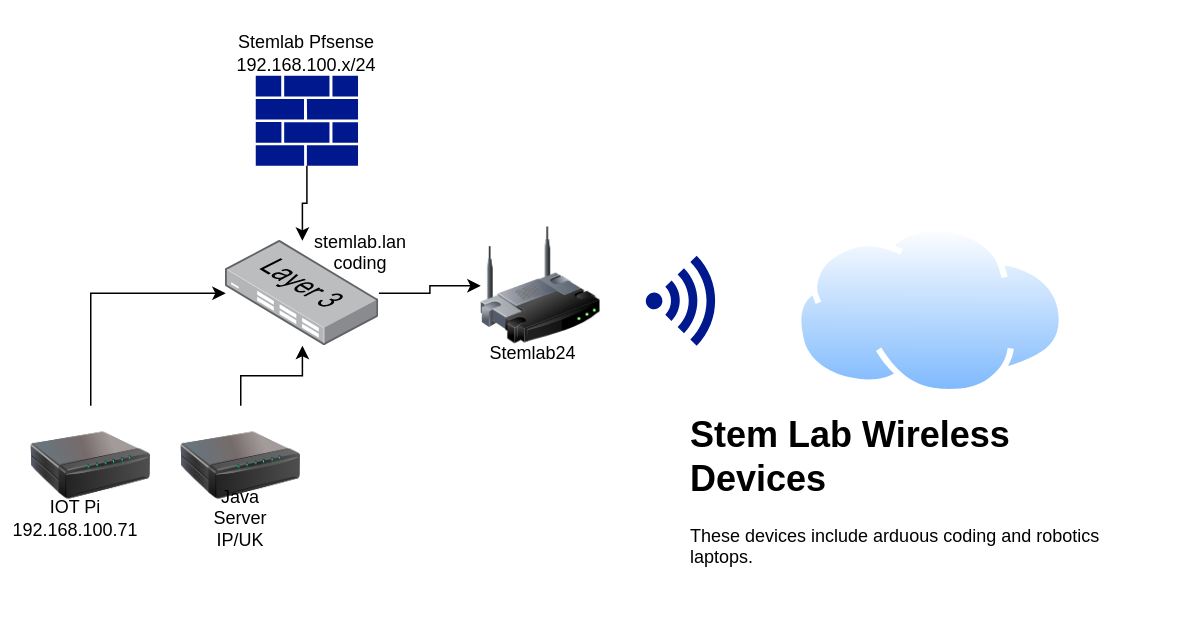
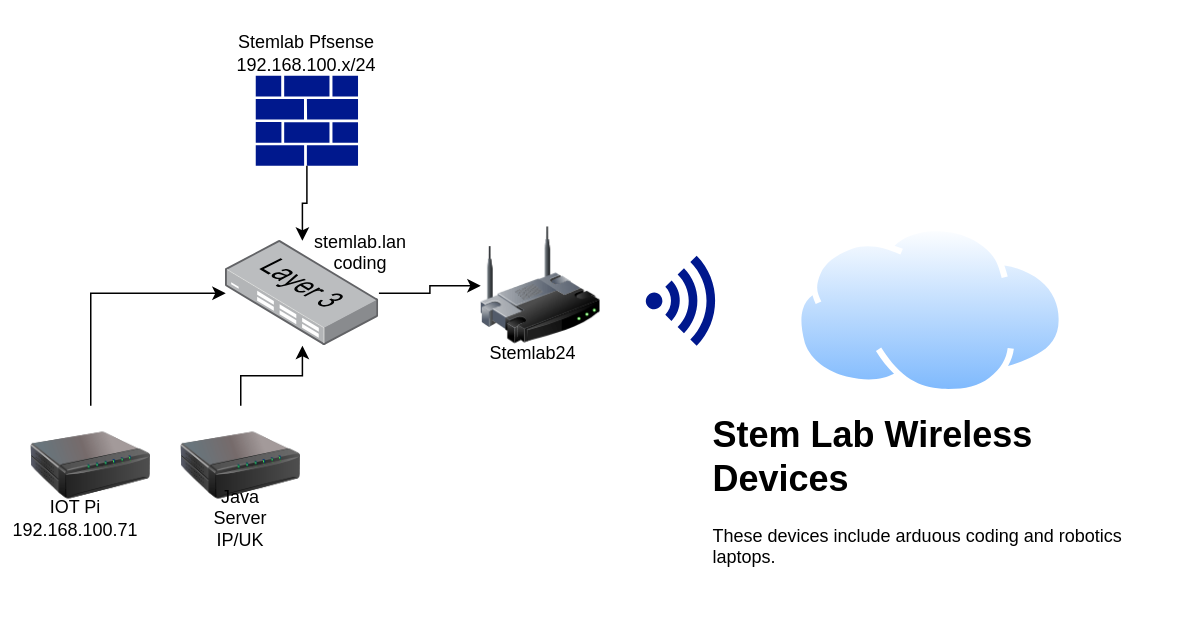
(908, 496) -> (931, 496)
